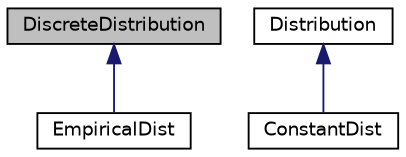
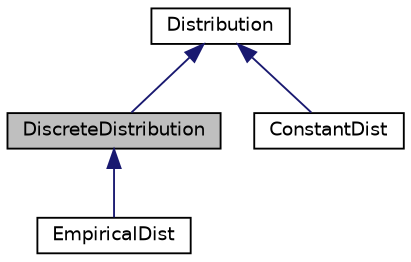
none -> (160, 85)
